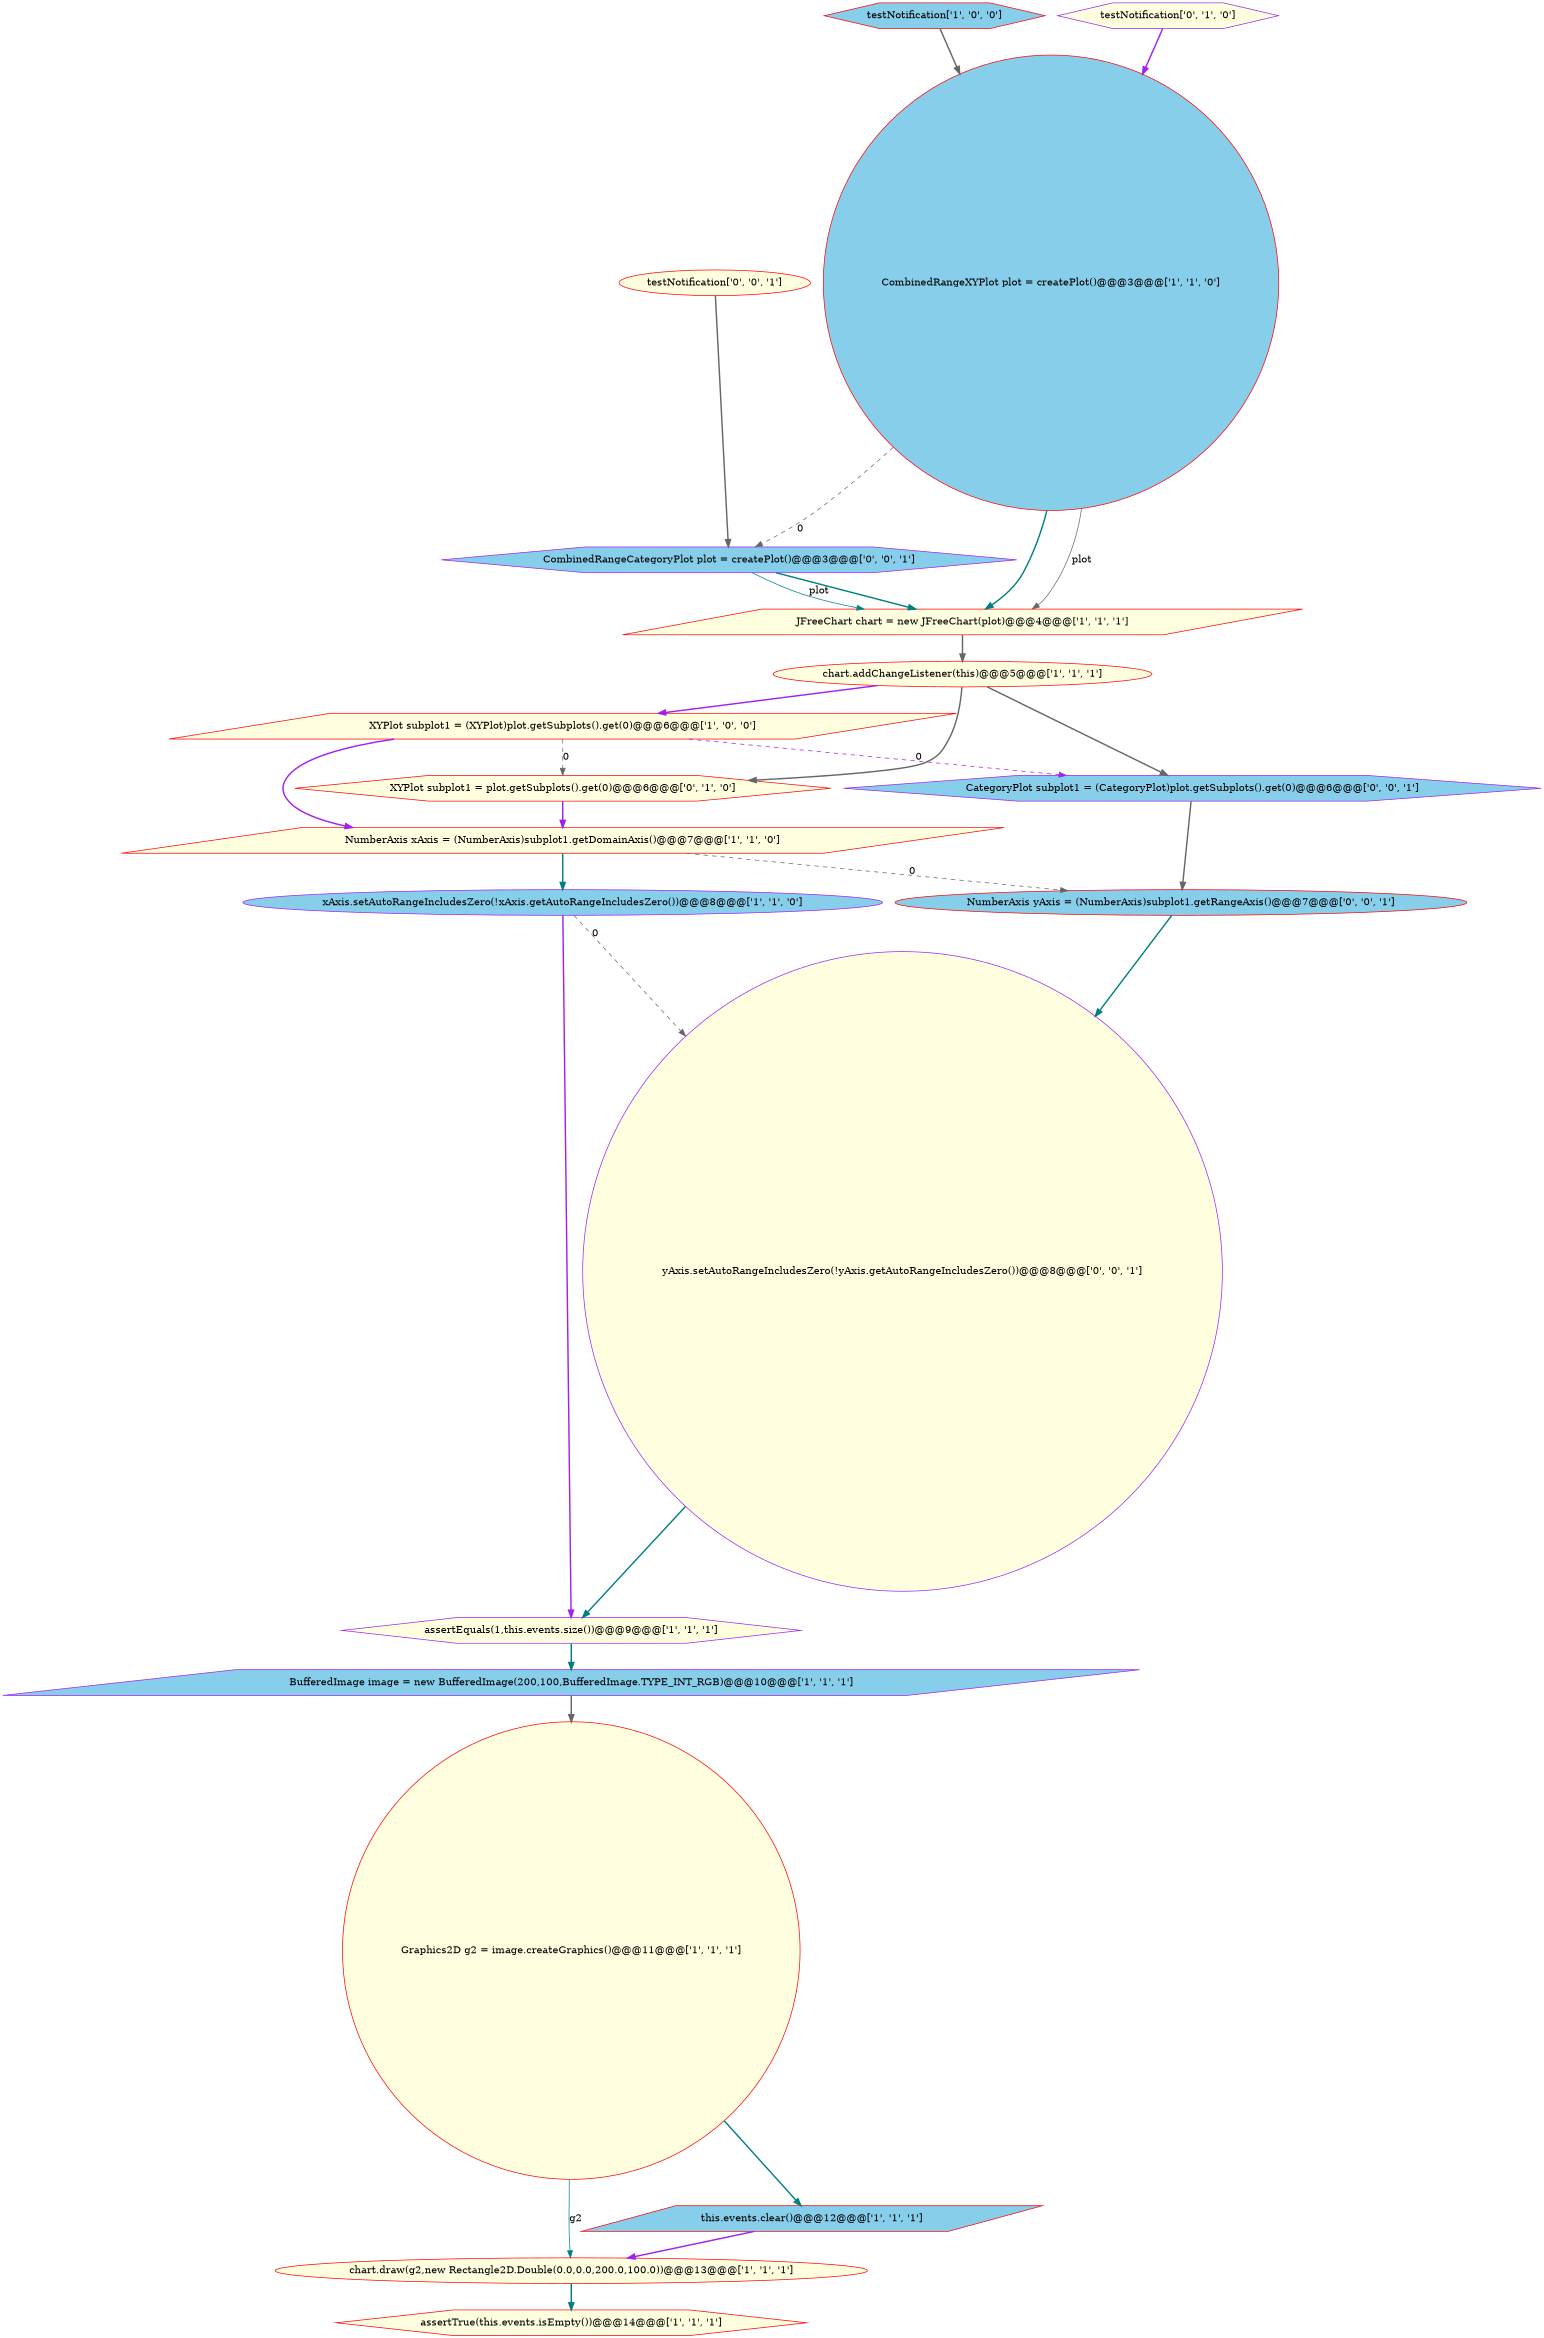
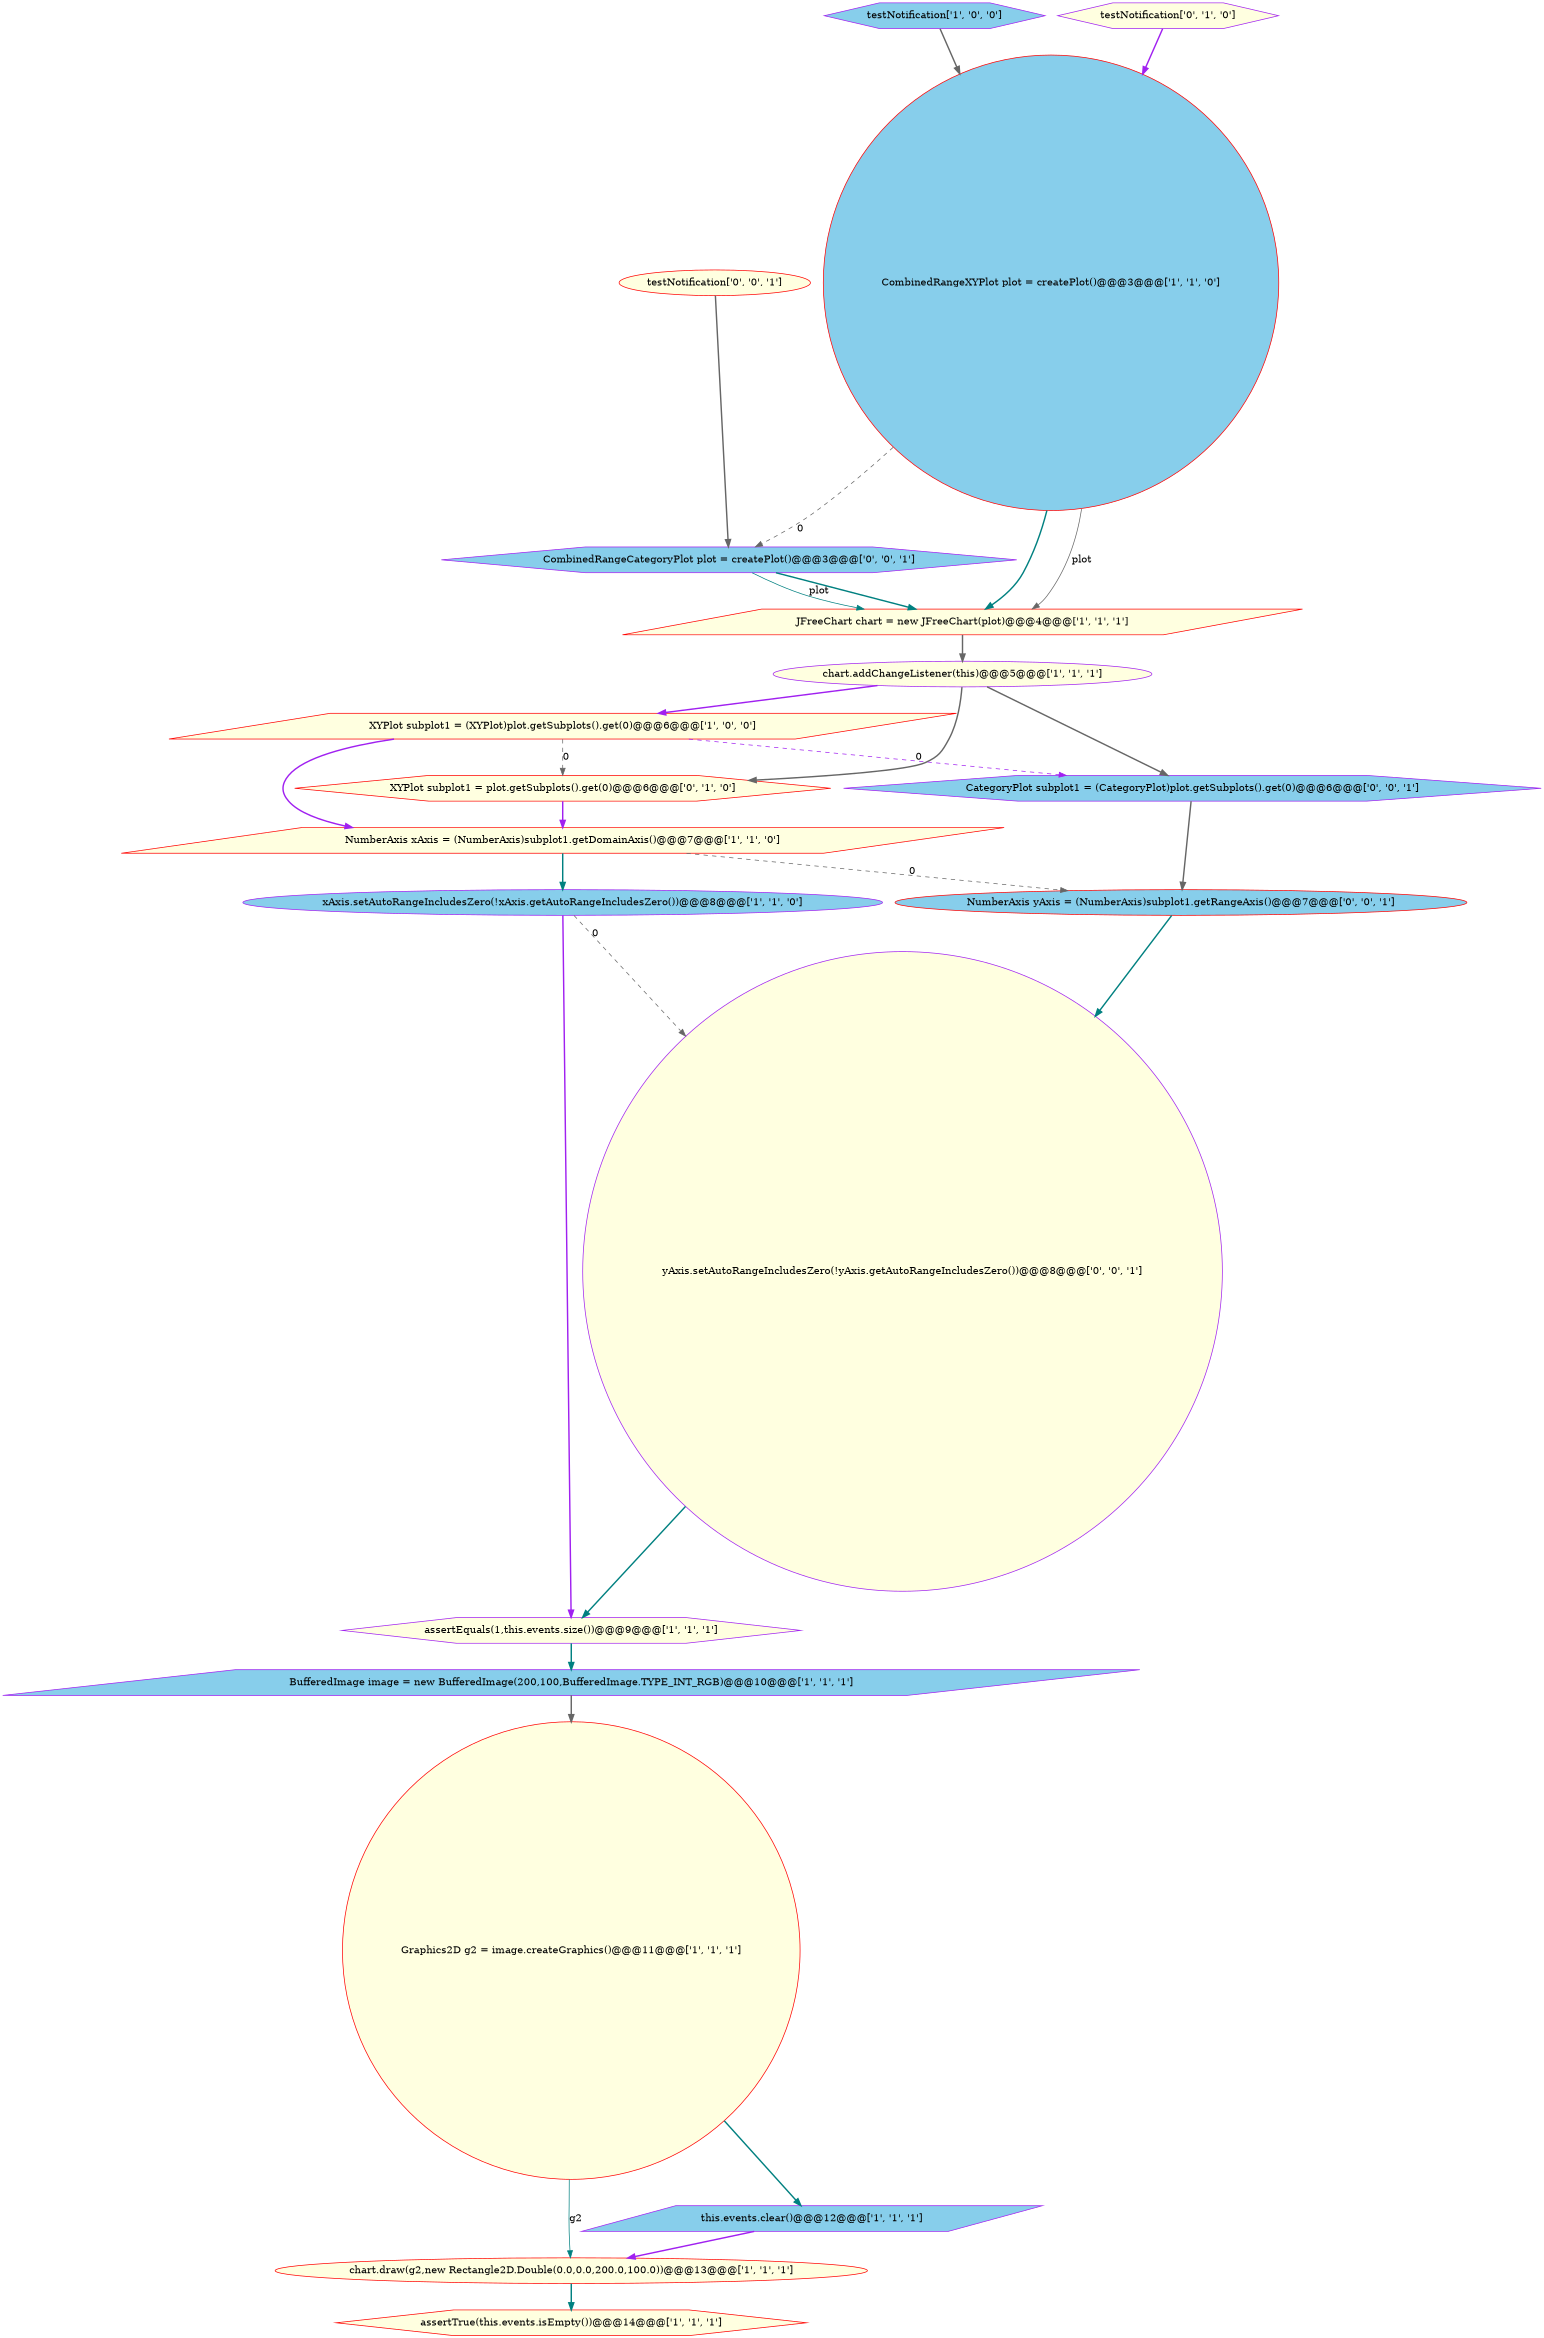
(935, 16) -> (935, 16)
(963, 674) -> (963, 674)
(812, 2219) -> (812, 2219)
